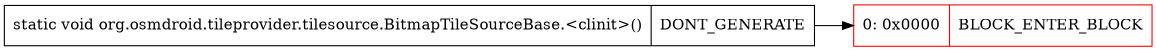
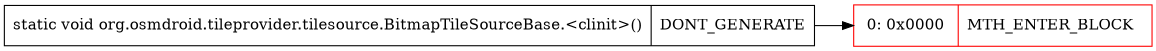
(1051, 25) -> (1051, 25)
